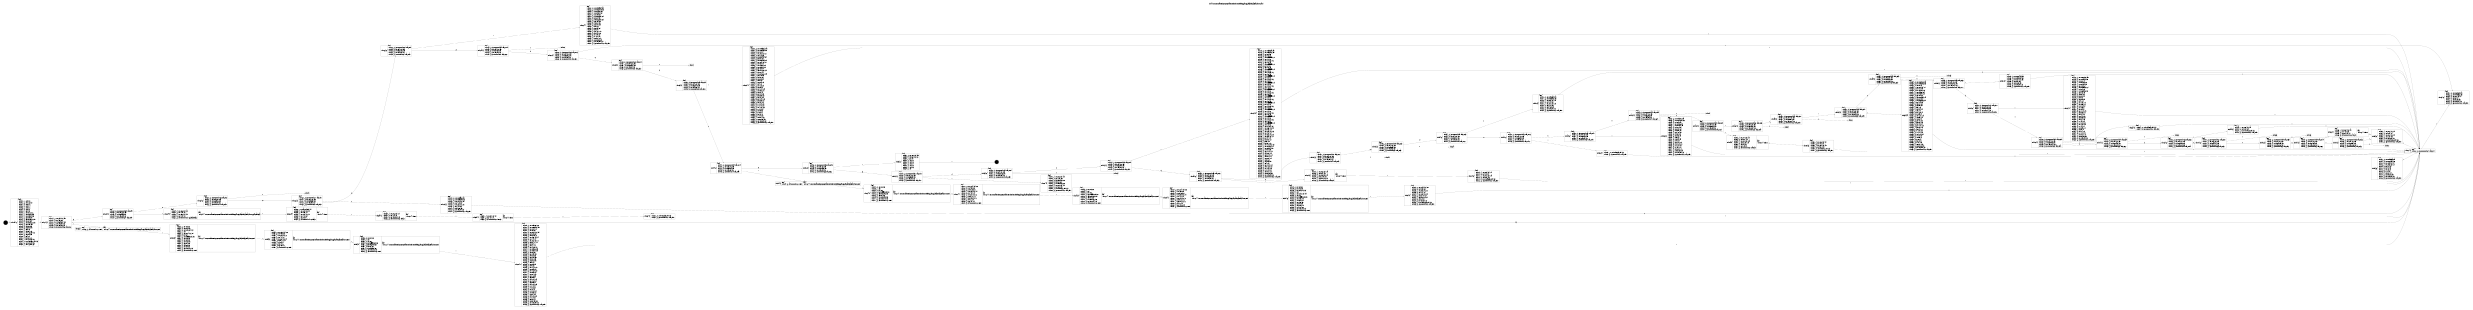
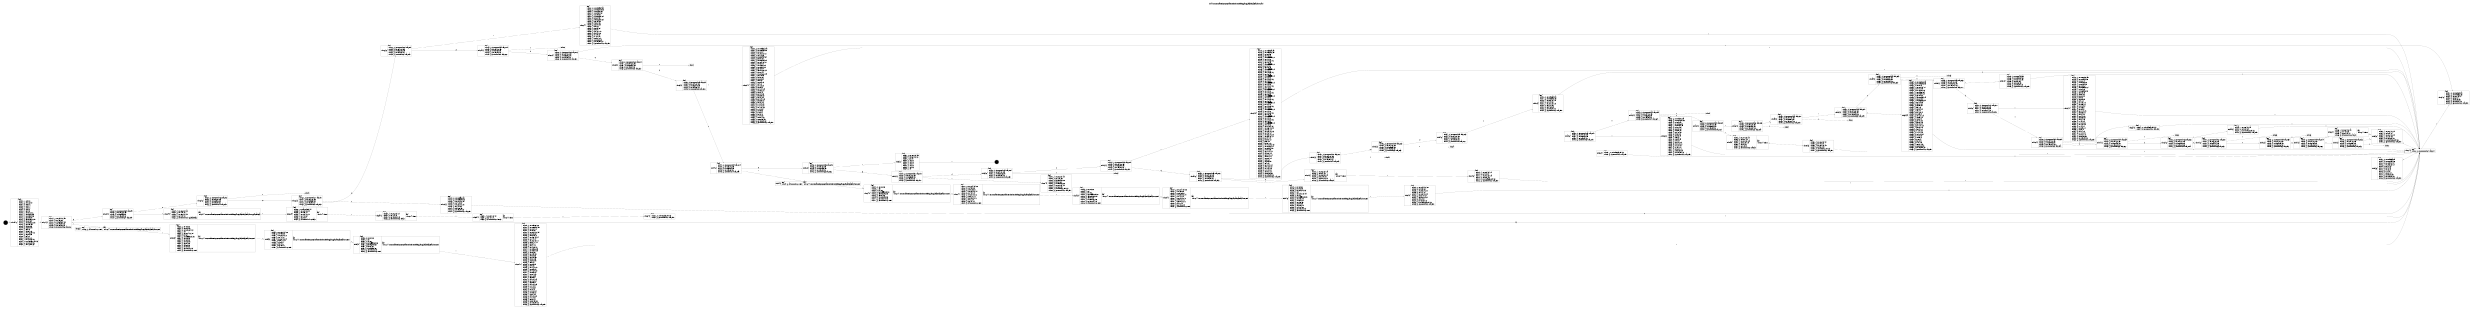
(1516, 138) -> none
